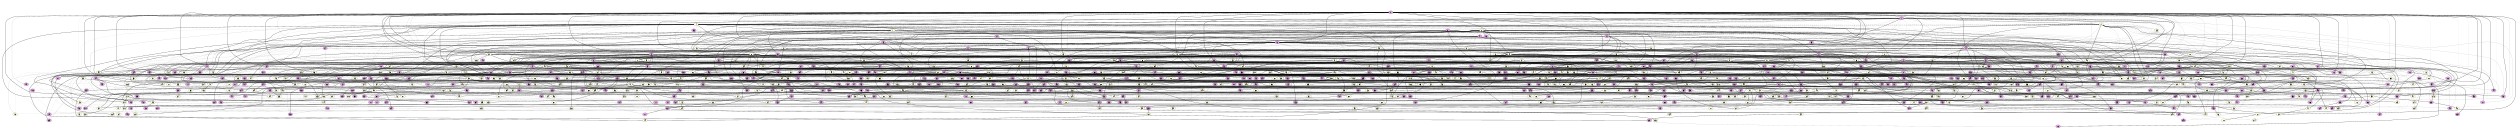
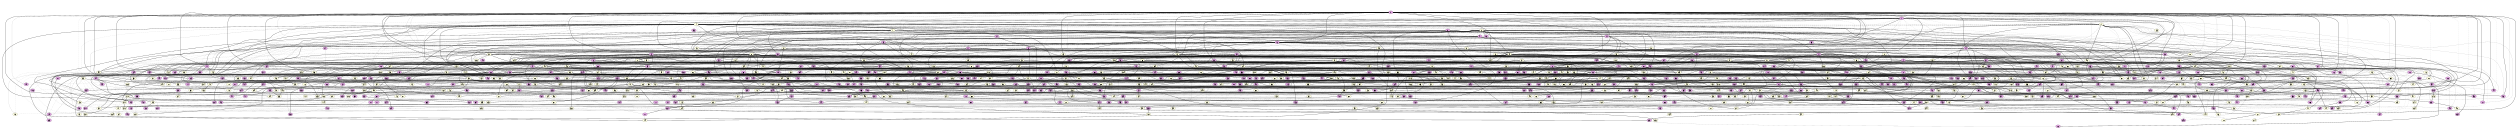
(752, 13) -> none
(768, 102) -> none
